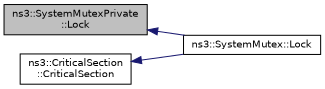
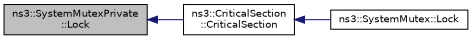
(171, 33) -> (170, 20)
